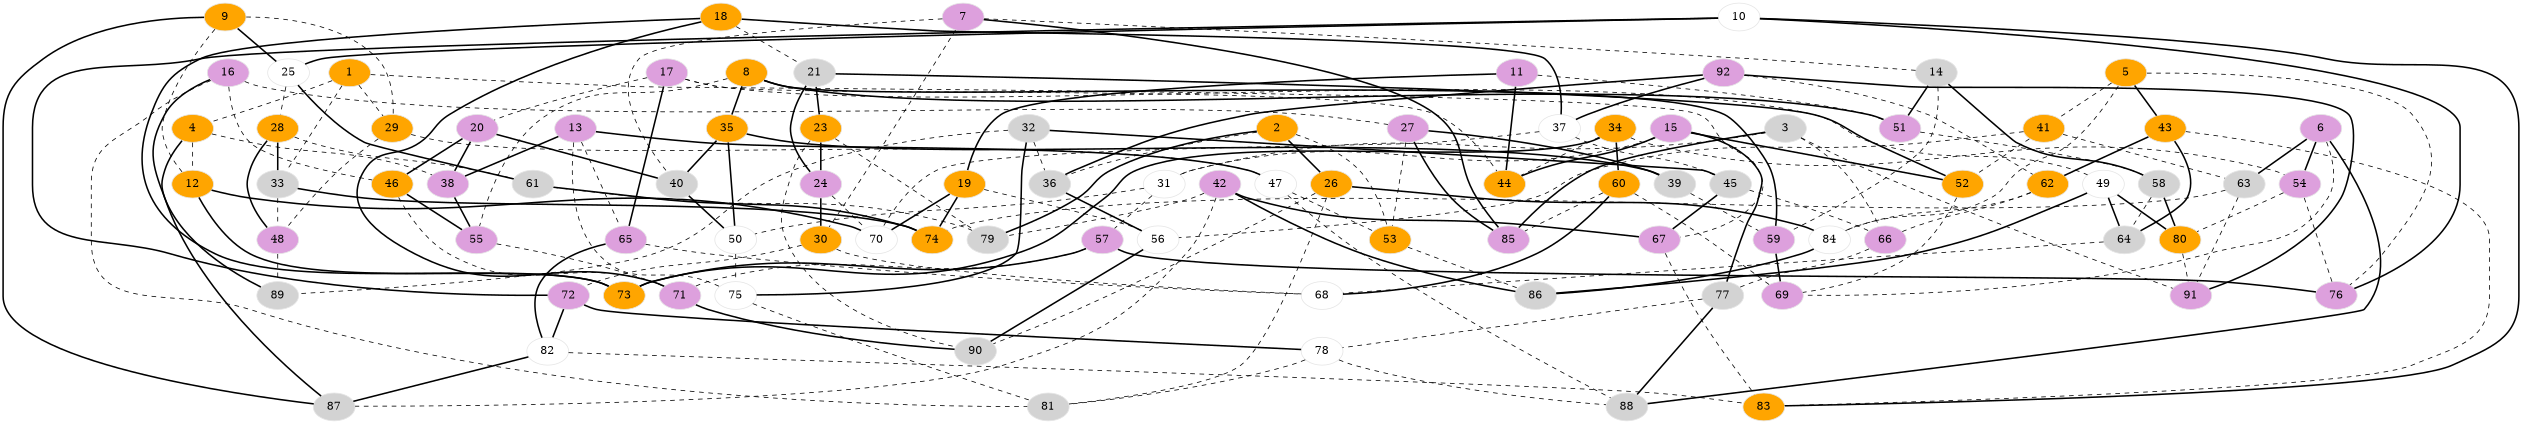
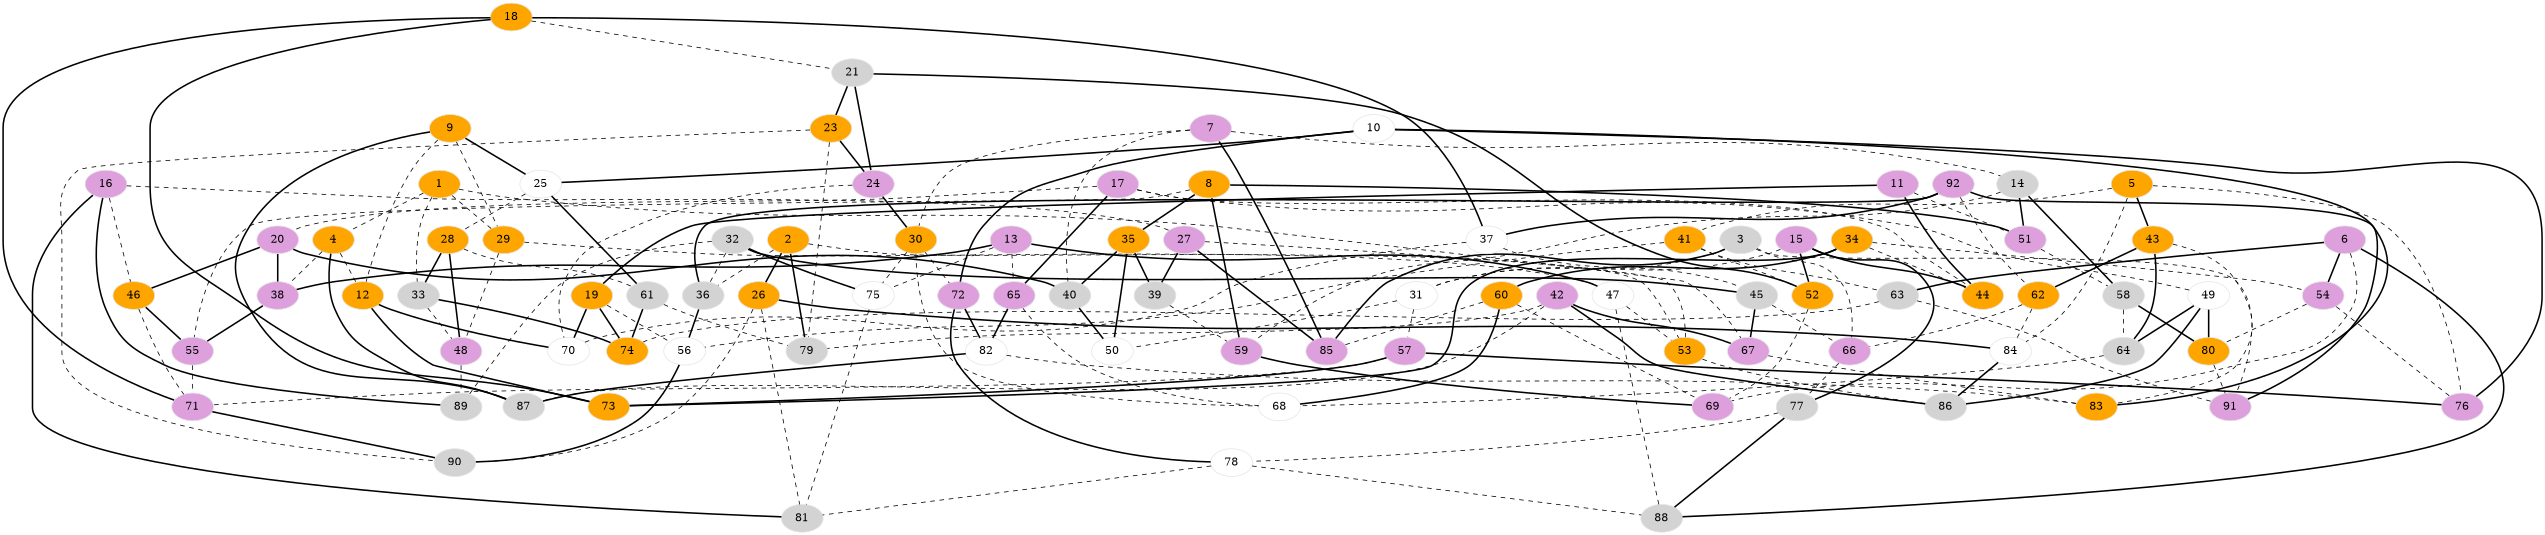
(736, 268) -> (896, 266)
(430, 354) -> (283, 481)
